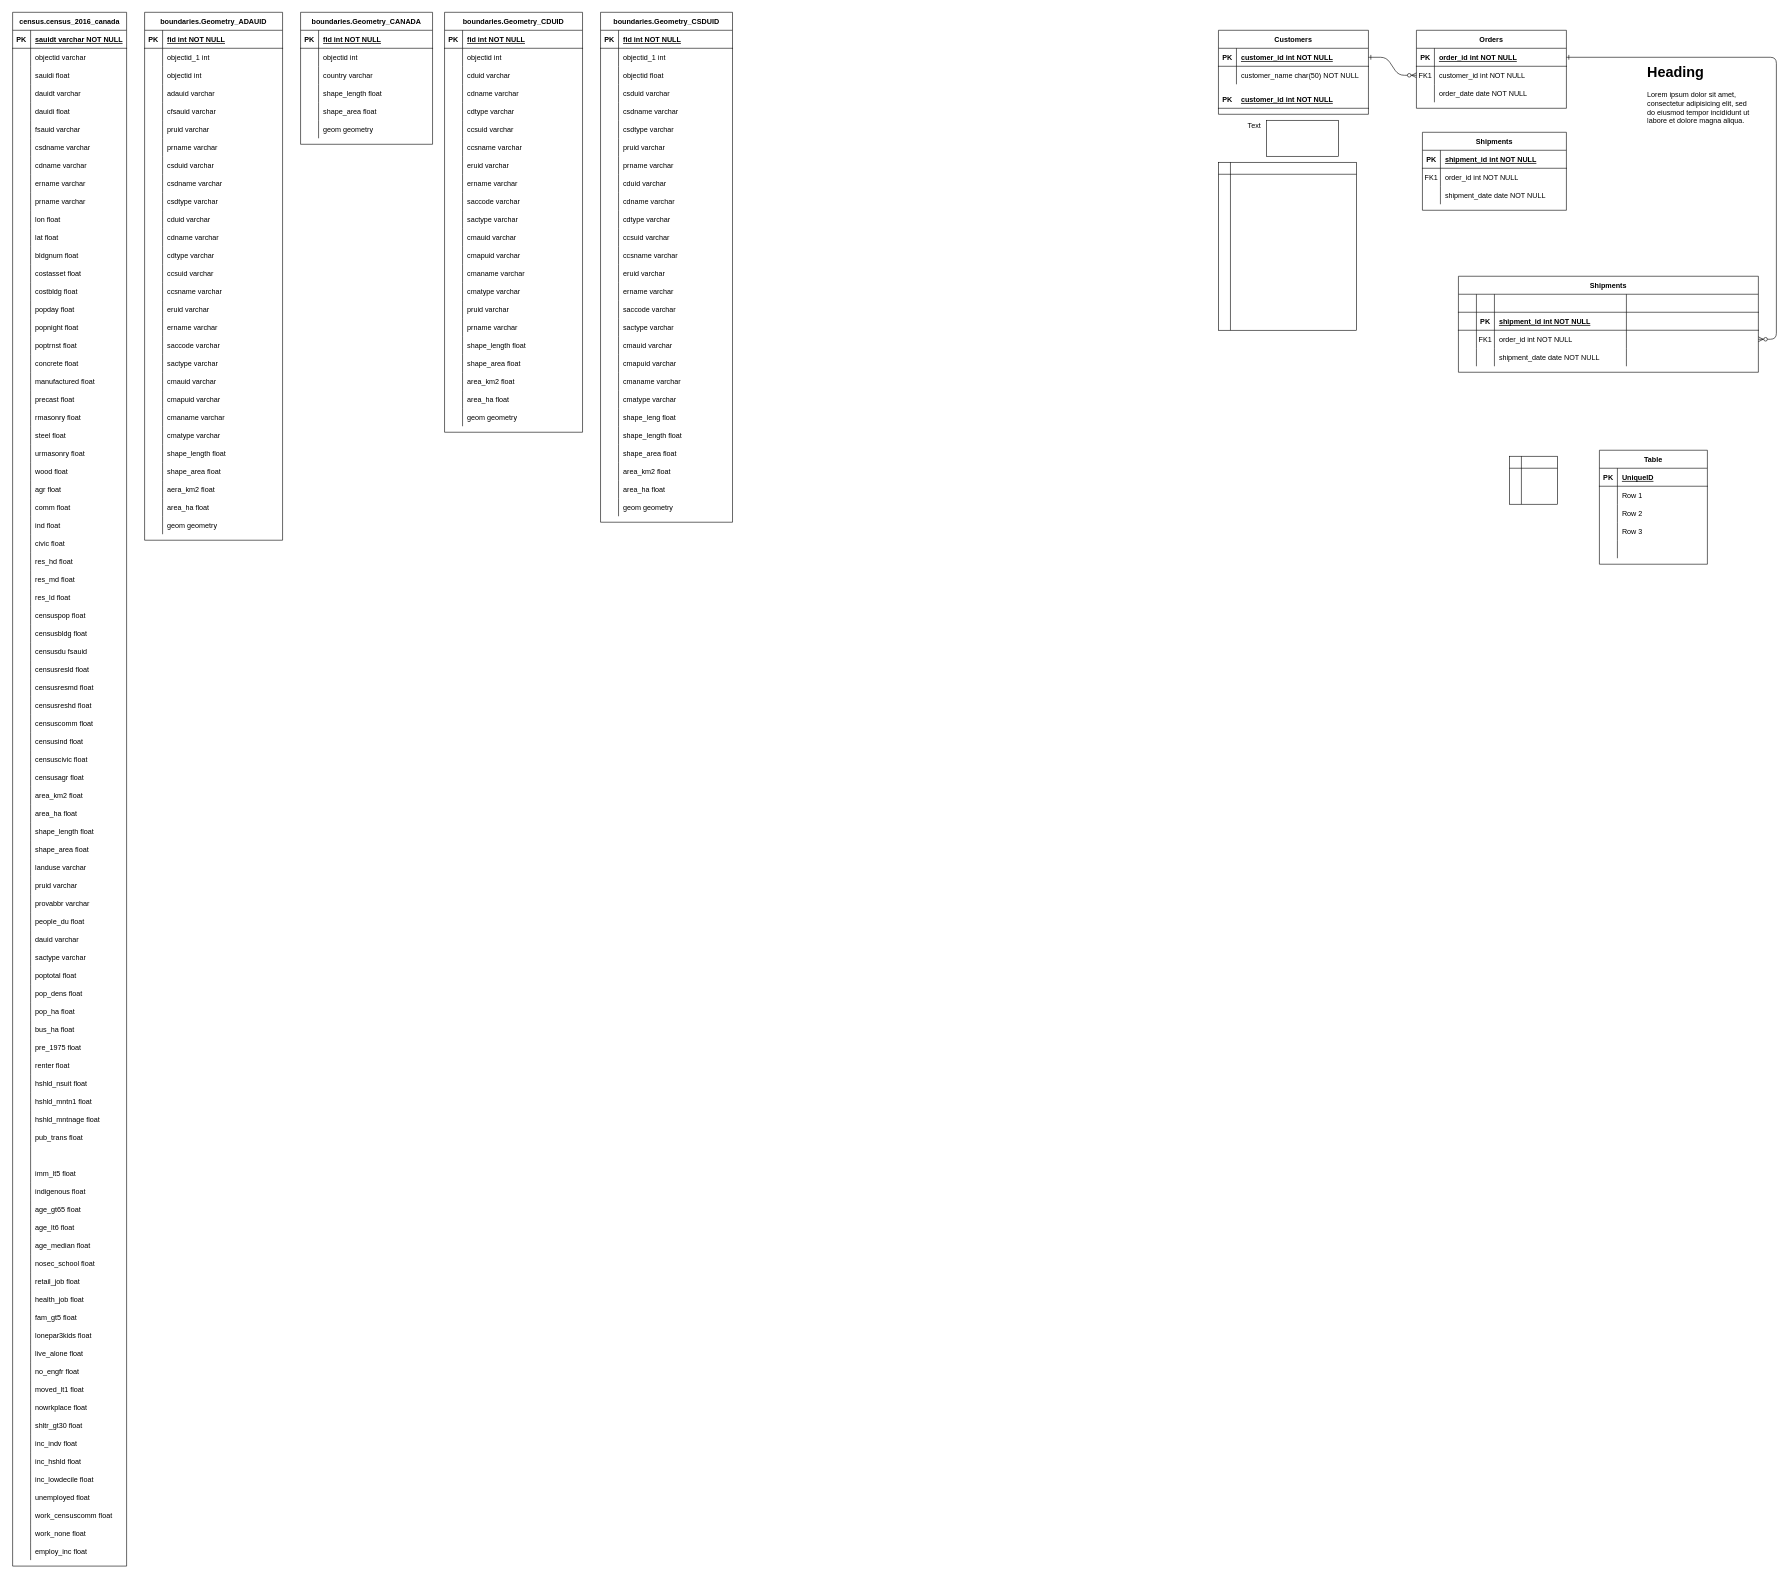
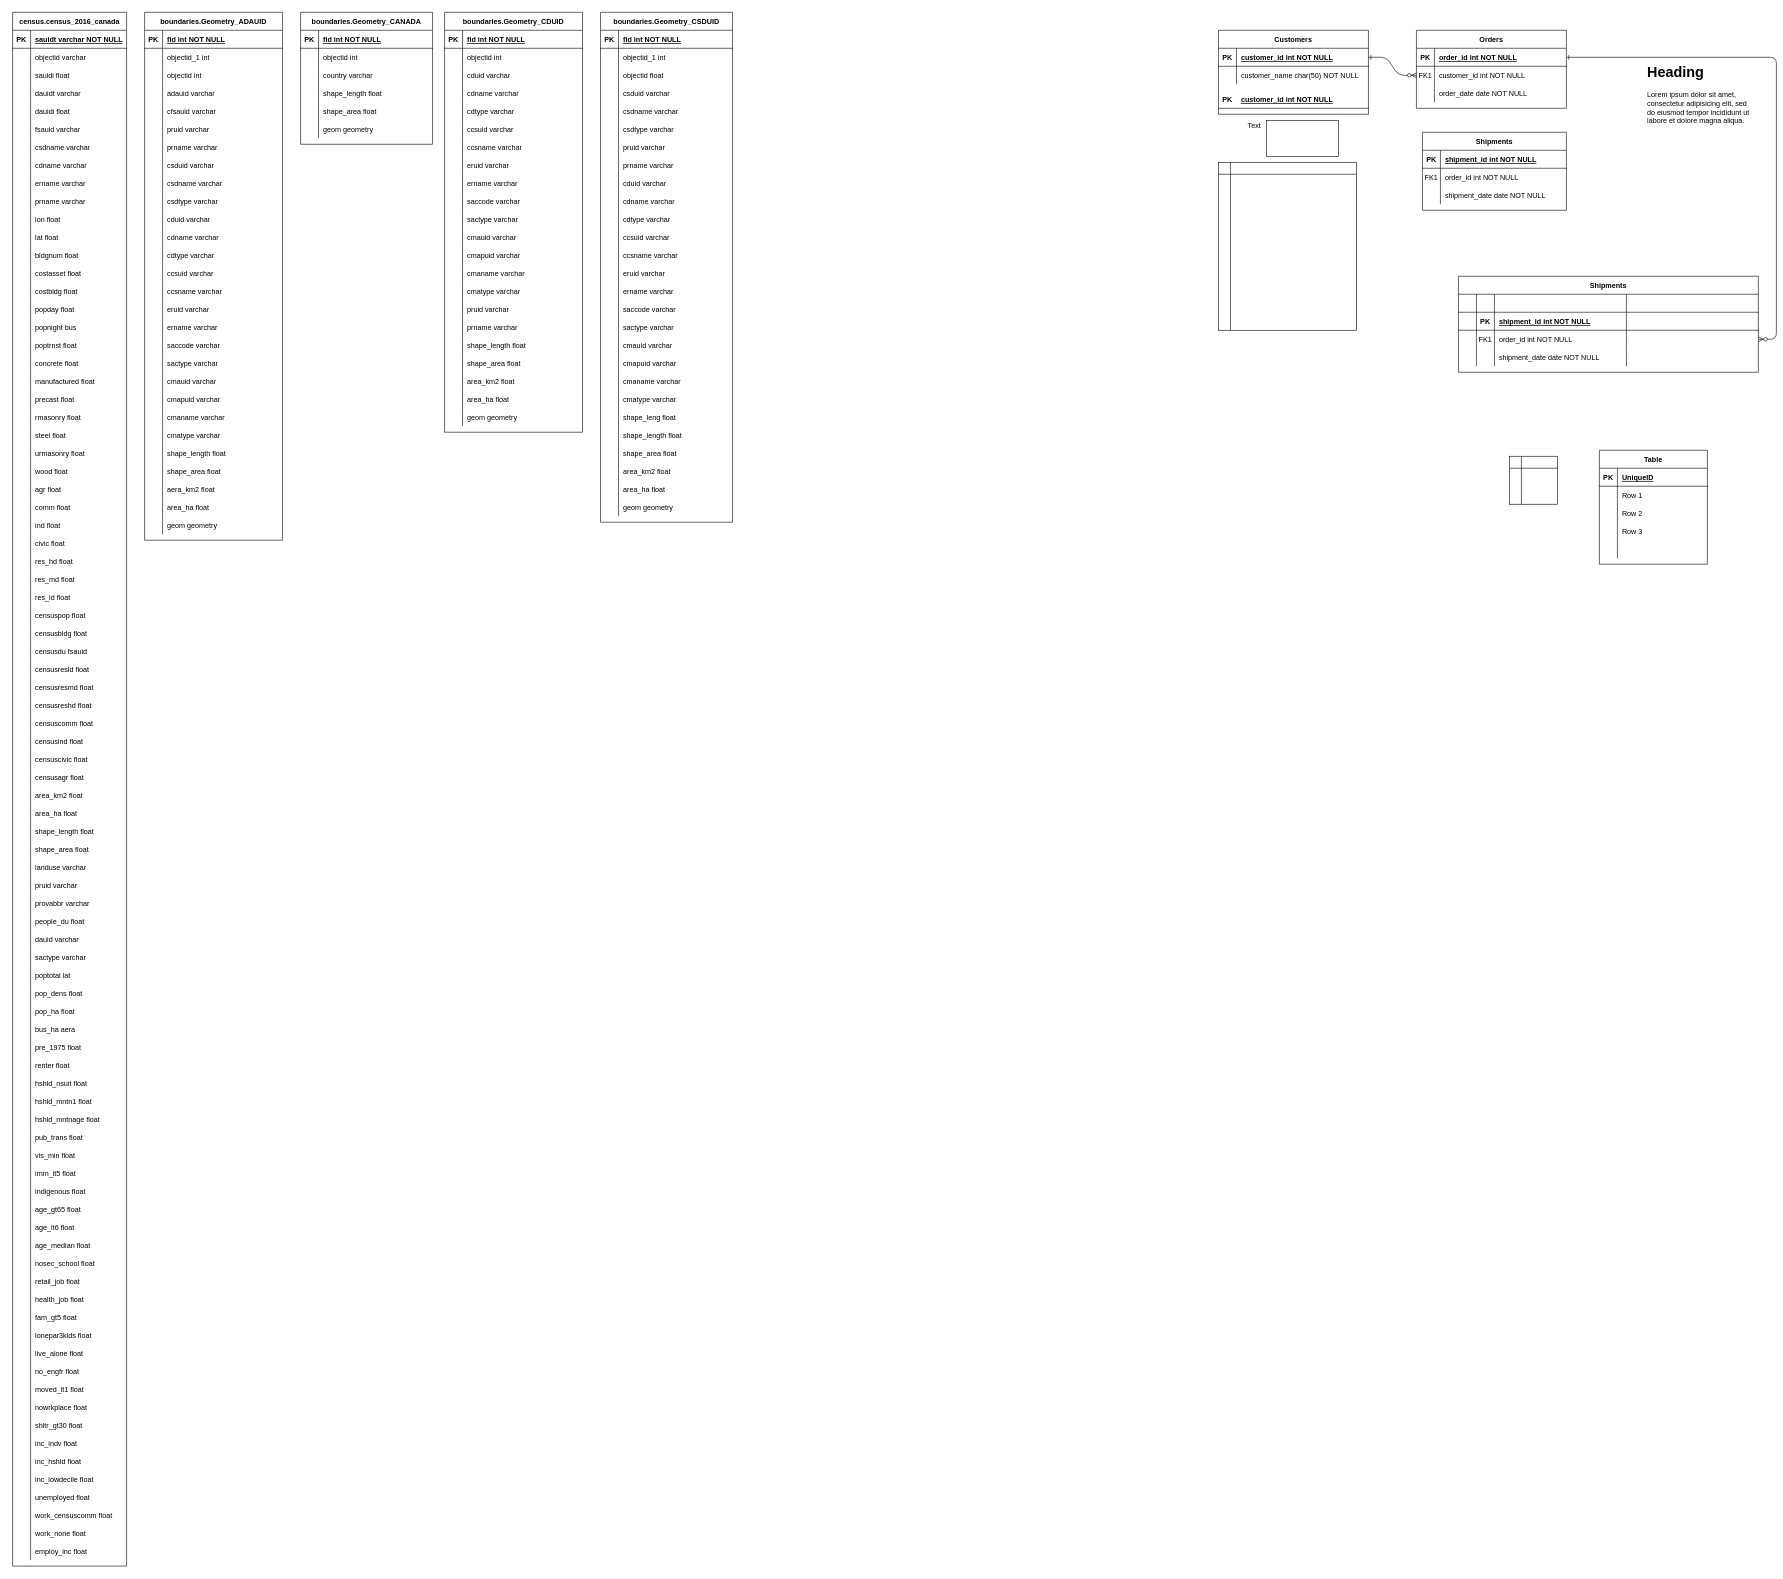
(60, 328) -> (57, 328)
(60, 976) -> (56, 976)
(57, 1030) -> (56, 1030)
none -> (78, 1155)
